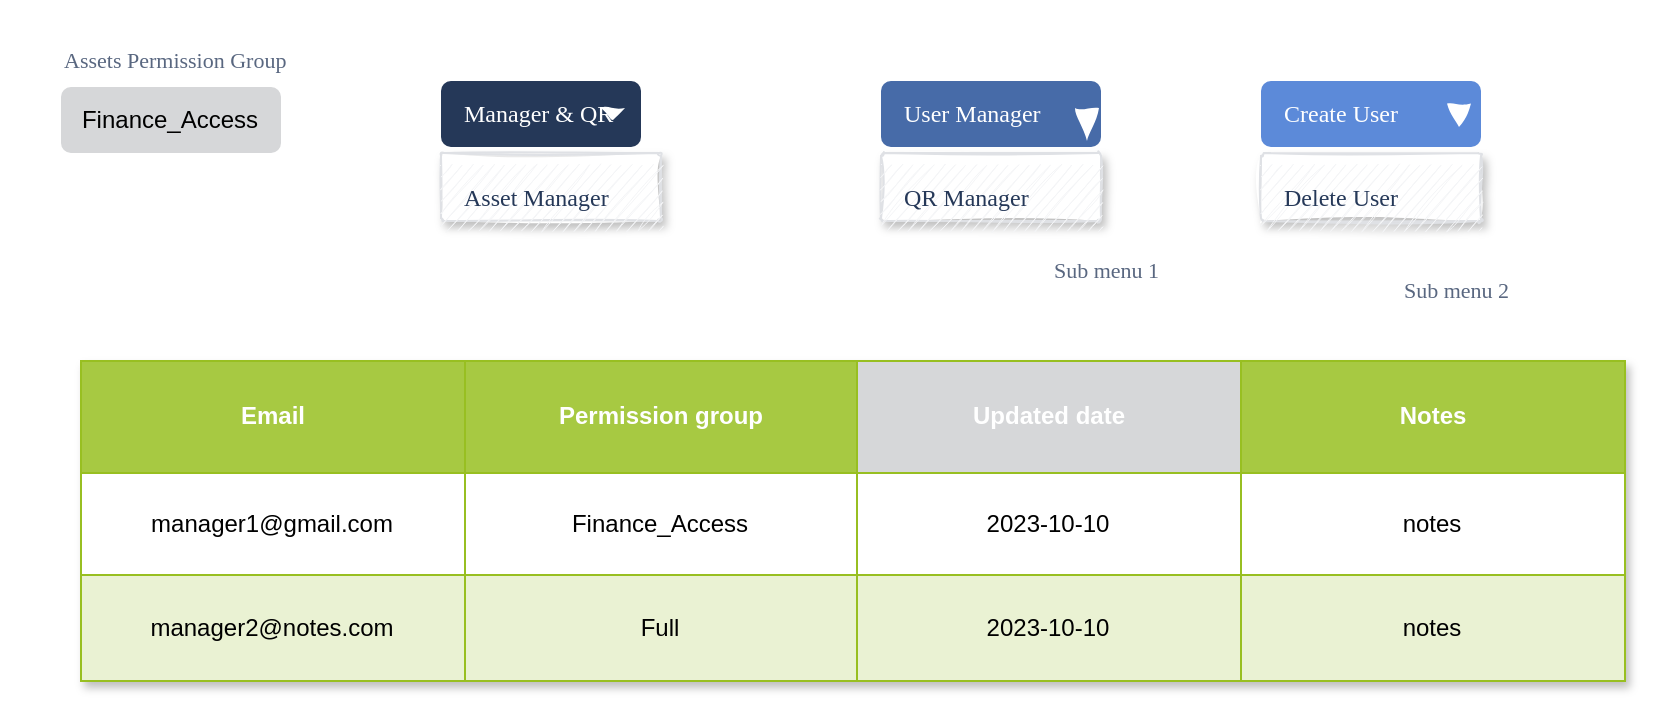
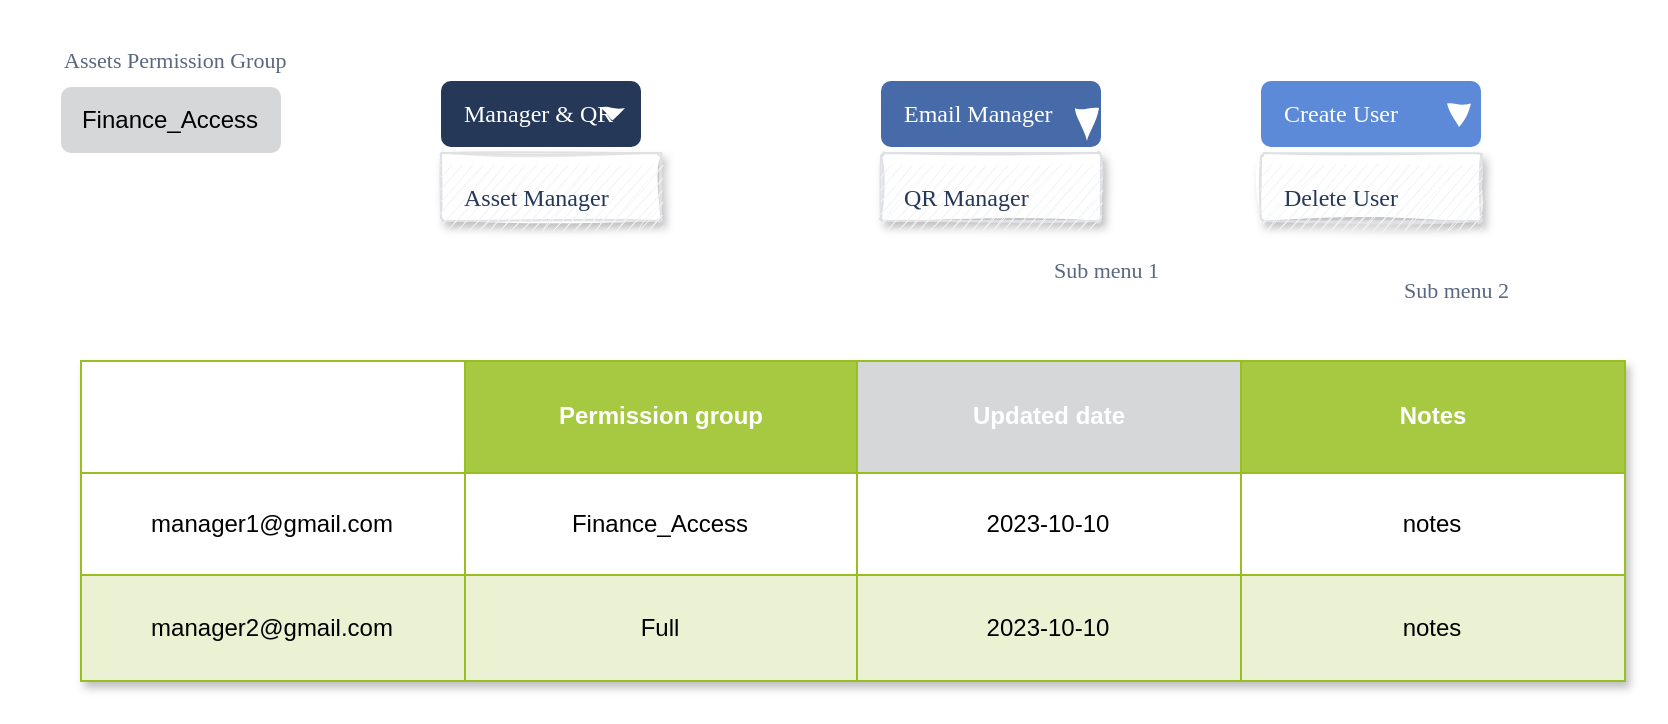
(983, 115) -> (983, 115)
(273, 417) -> (273, 417)
(273, 629) -> (273, 629)
